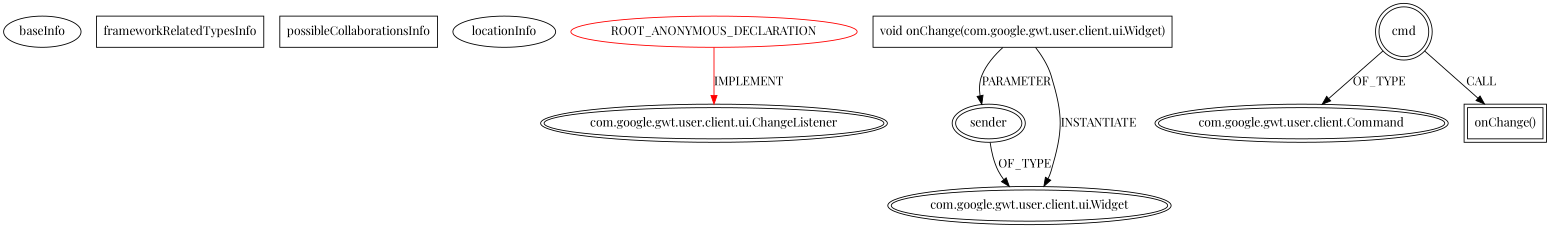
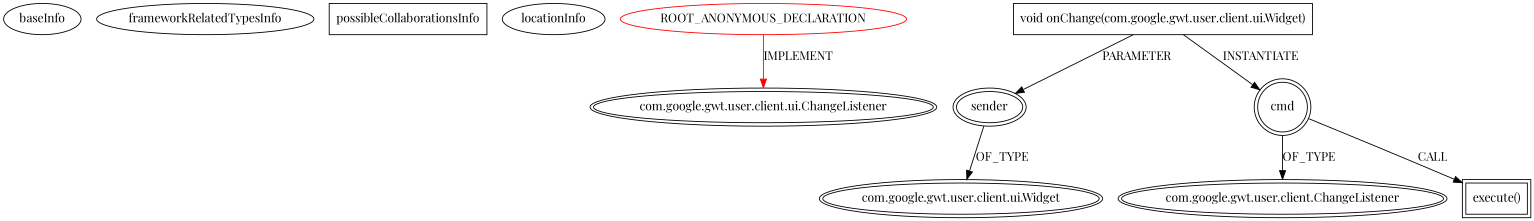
(180, 32) -> (205, 19)
(1059, 111) -> (1218, 60)
(1302, 123) -> (1282, 199)
(1505, 123) -> (1497, 199)
